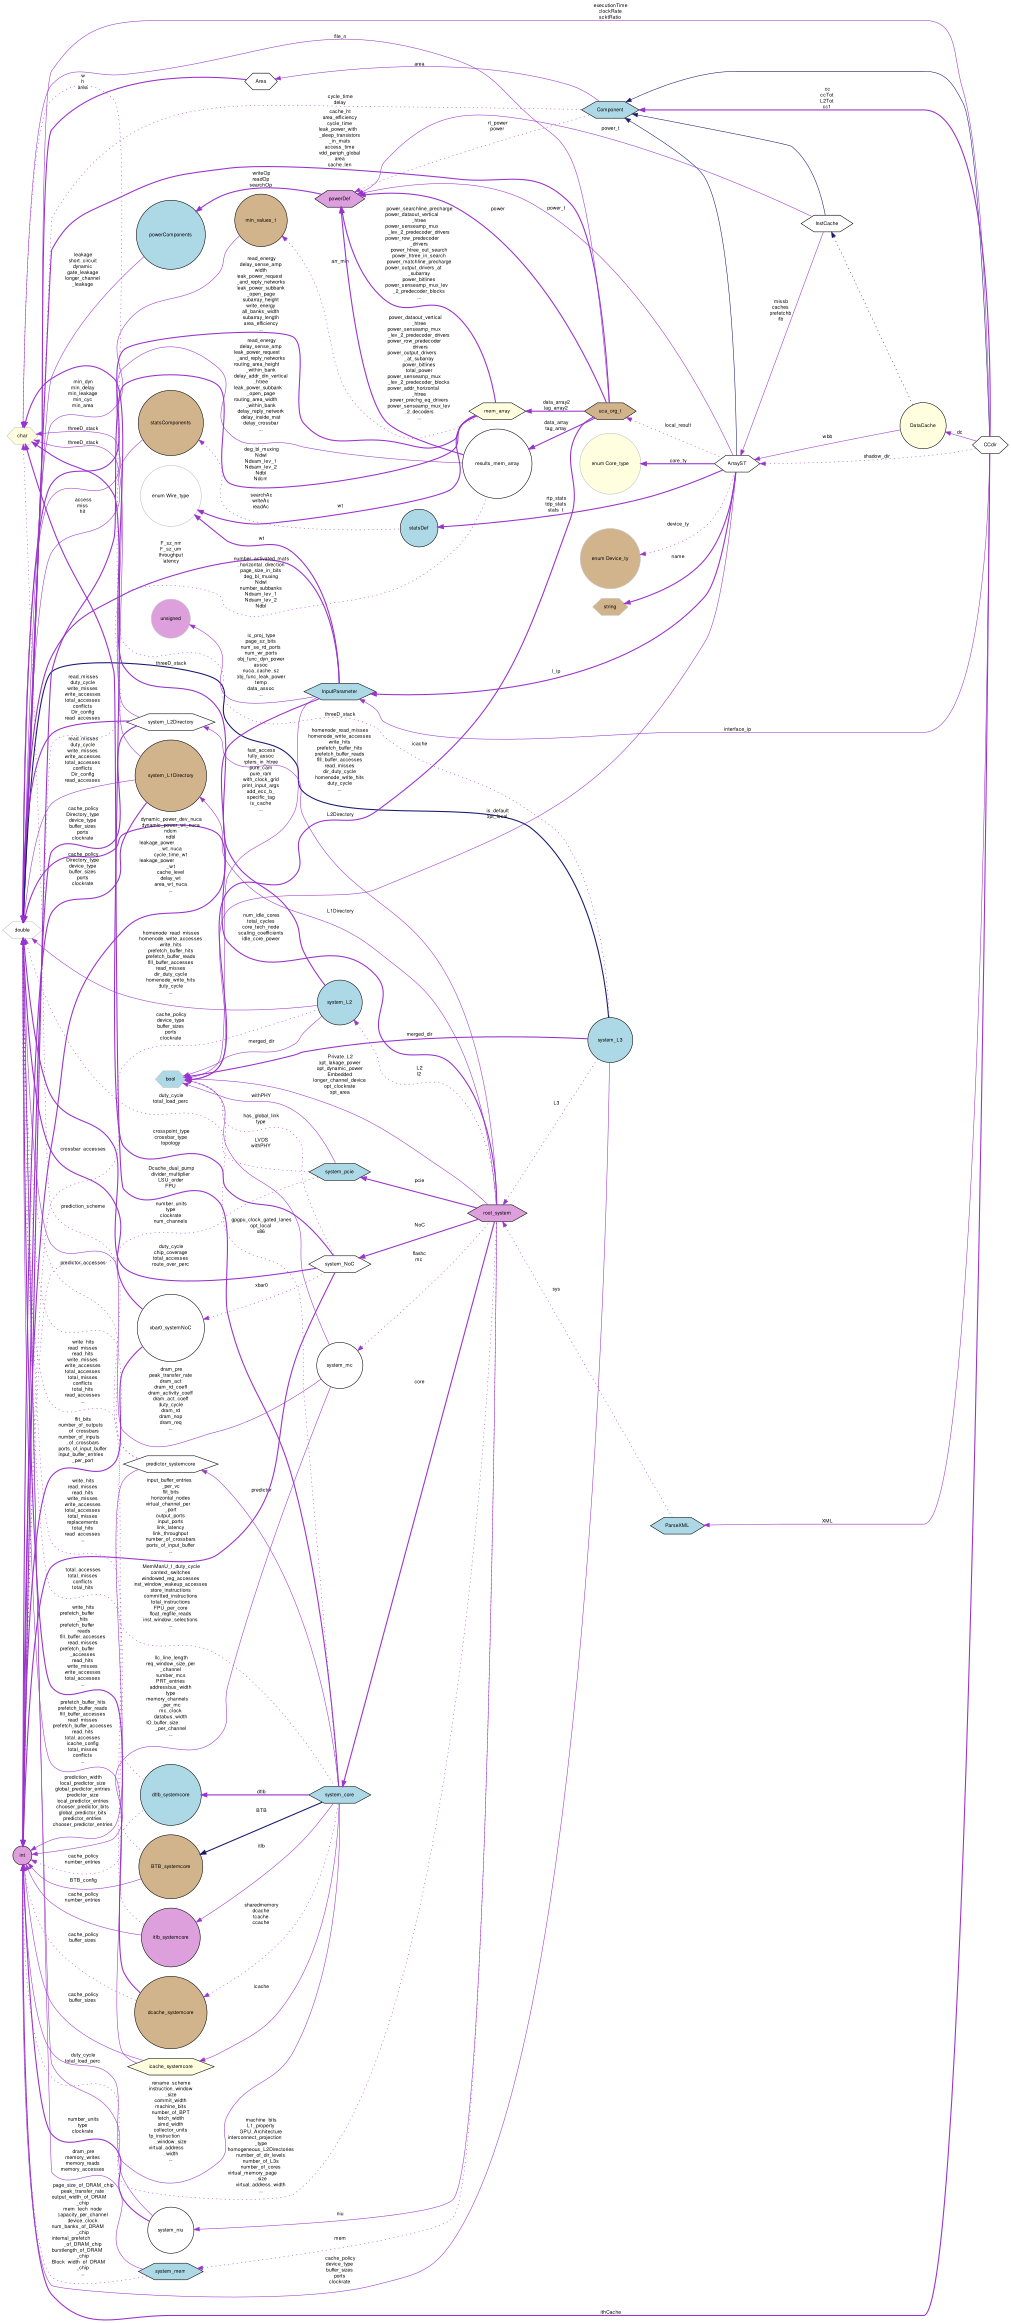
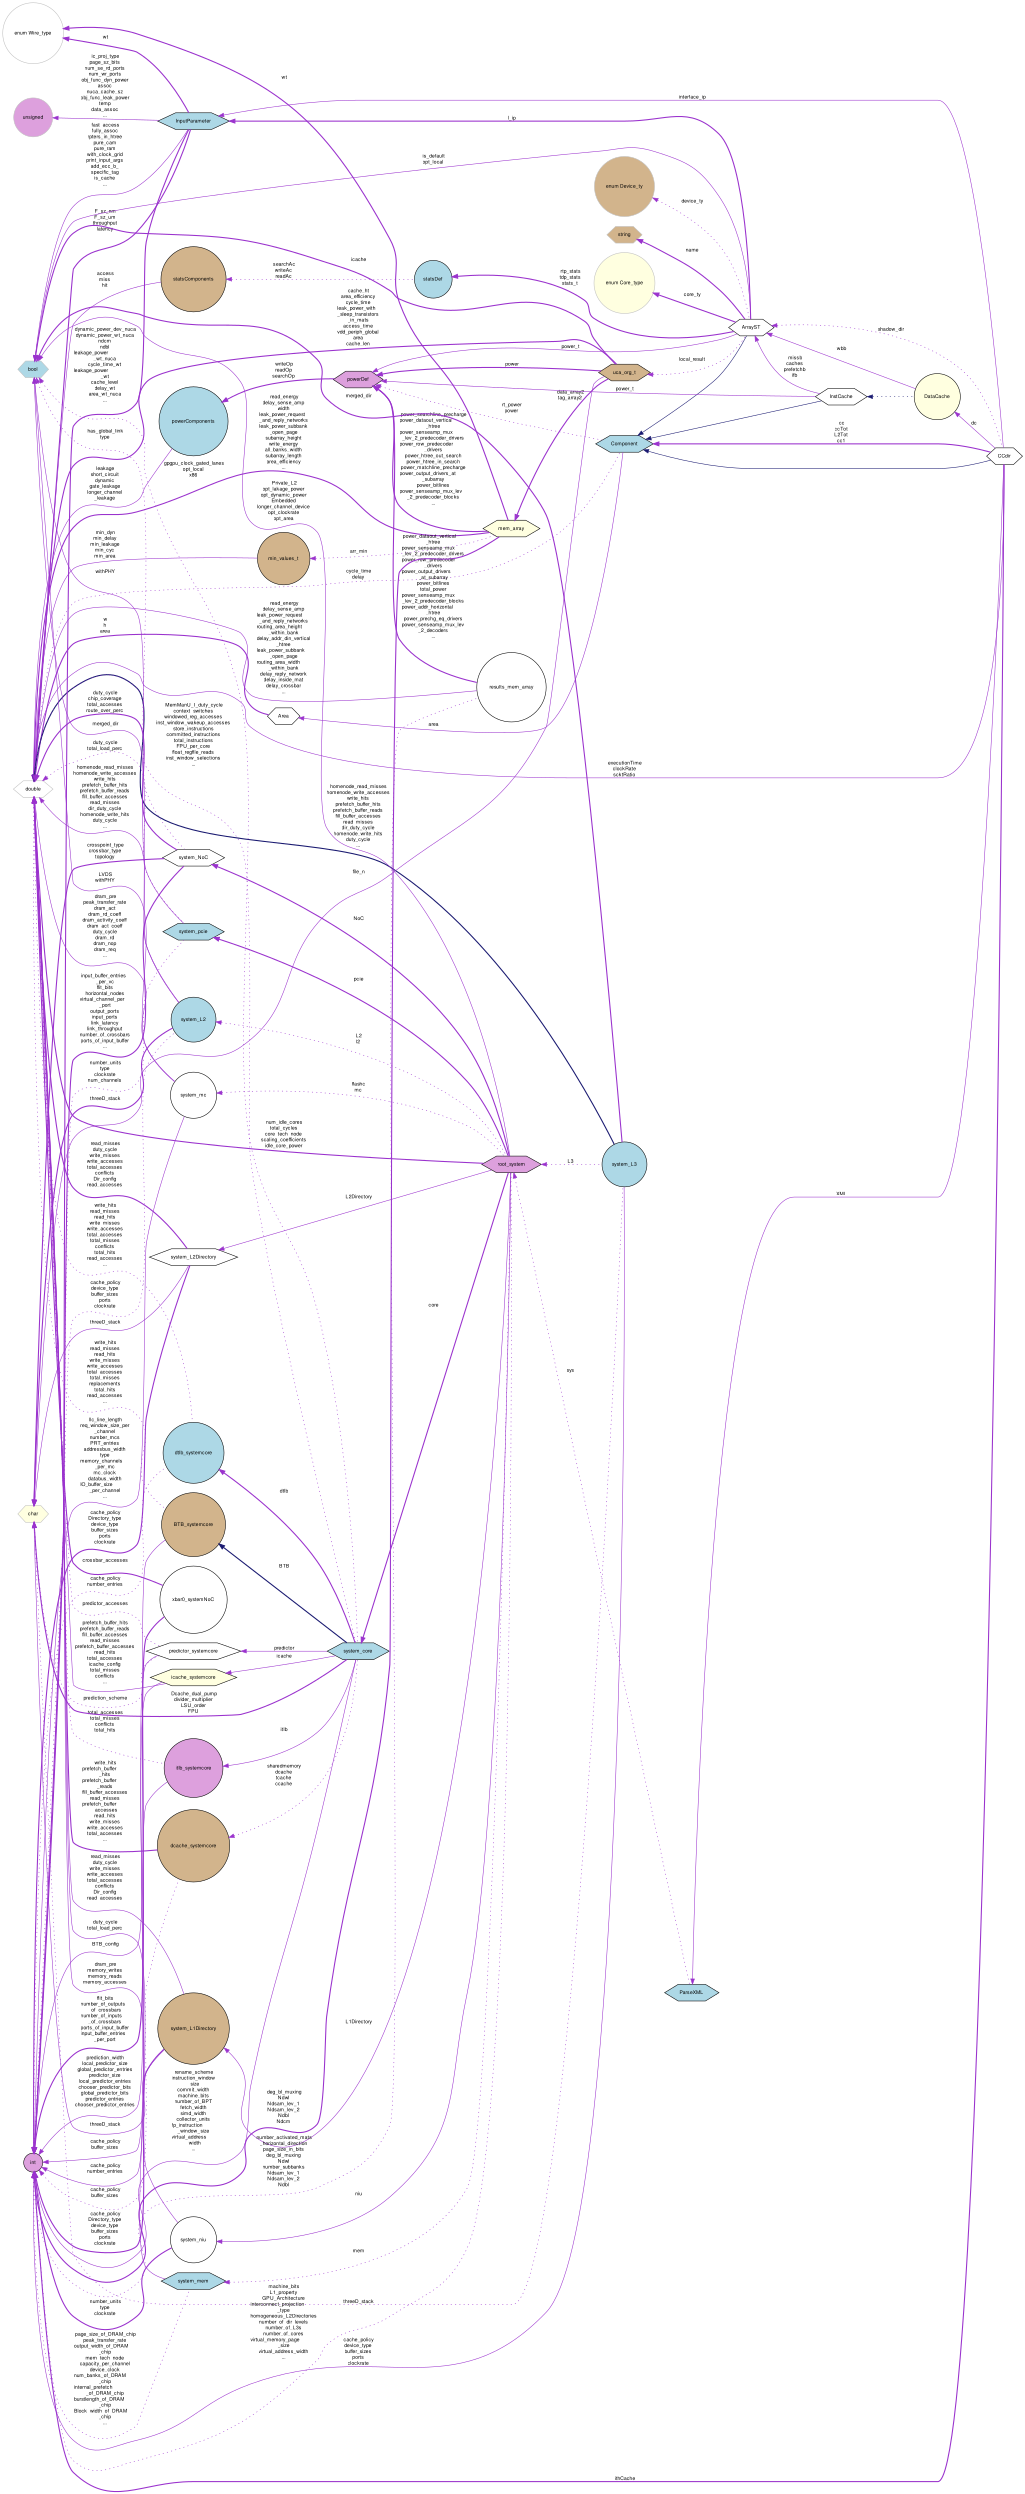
(564, 432) -> none
(268, 1298) -> none
